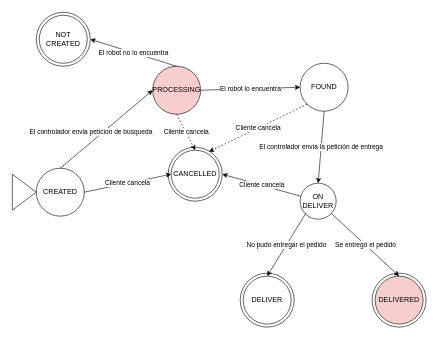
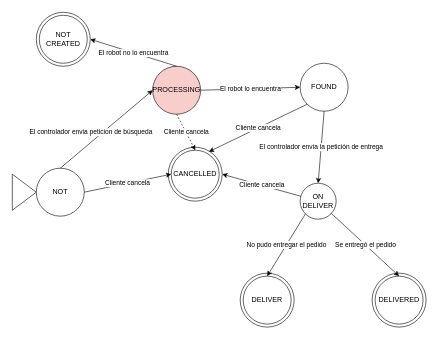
(287, 114) -> (287, 114)
(60, 192) -> (60, 192)
(399, 300) -> (399, 300)
